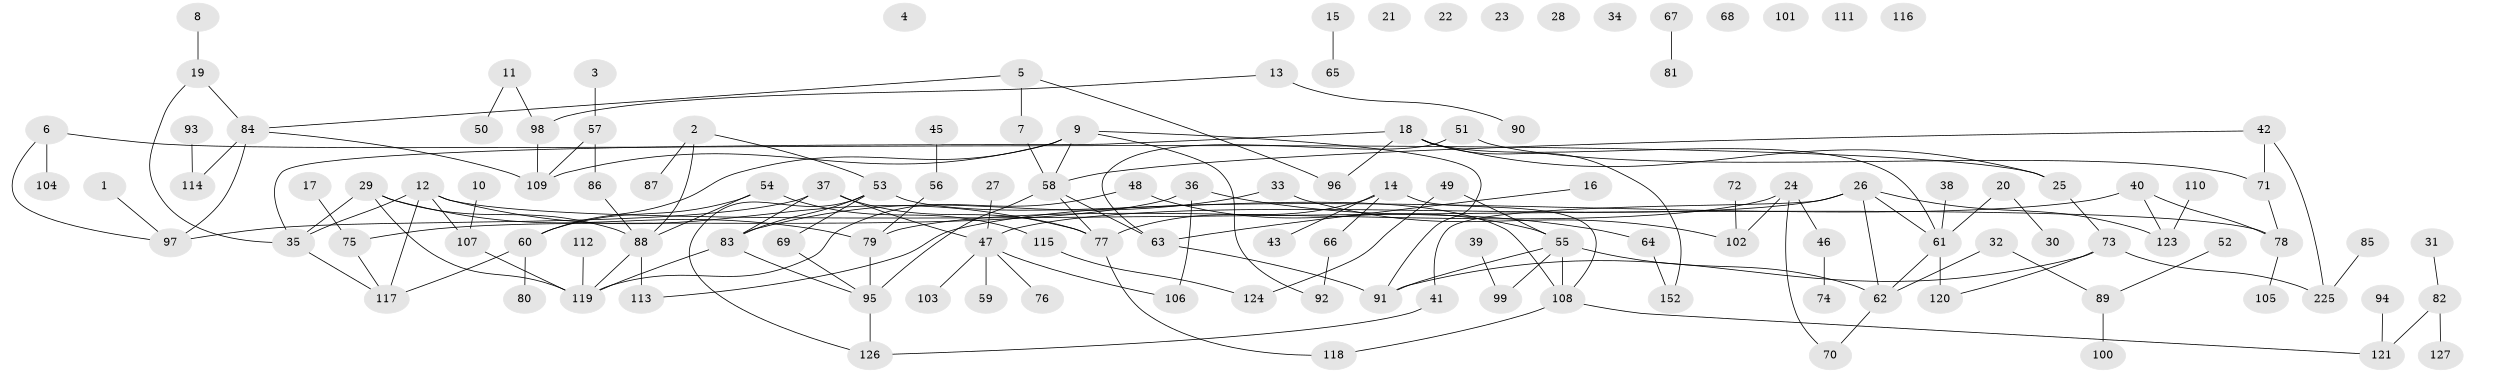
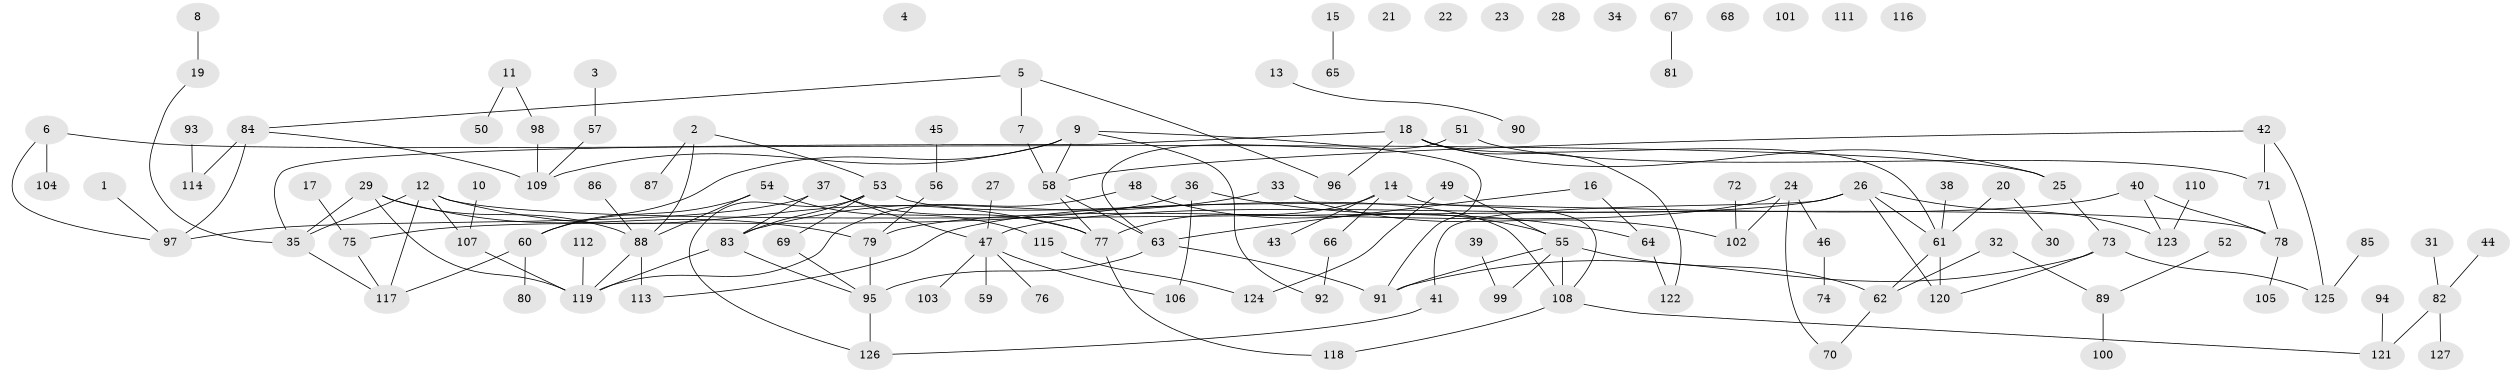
(904, 92) -> none
(223, 102) -> none
(595, 158) -> none
none -> (1620, 215)
(937, 242) -> (1027, 271)
(1871, 243) -> (1900, 243)
none -> (2488, 243)
(1671, 299) -> (1671, 299)
(2325, 299) -> (2325, 299)
